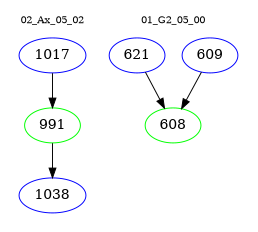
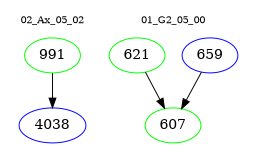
(52, 55) -> none
(137, 55) -> (137, 55)
(210, 55) -> (210, 55)
(173, 125) -> (173, 125)
(52, 195) -> (52, 125)
